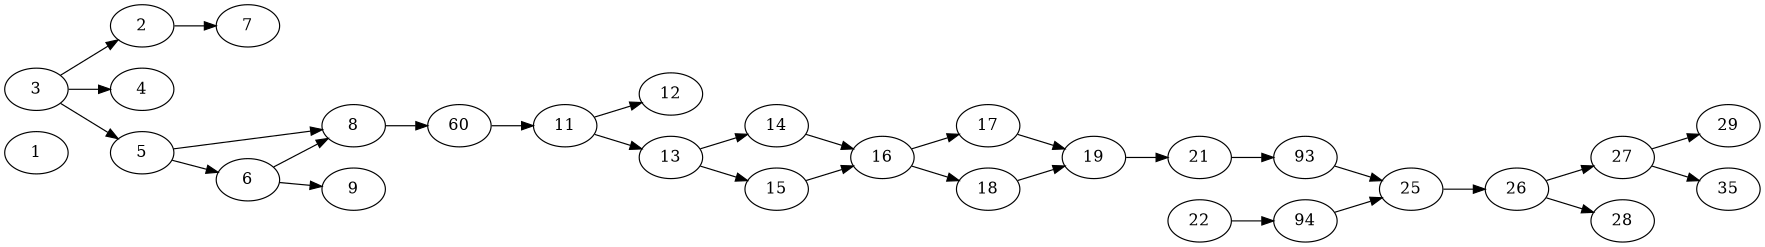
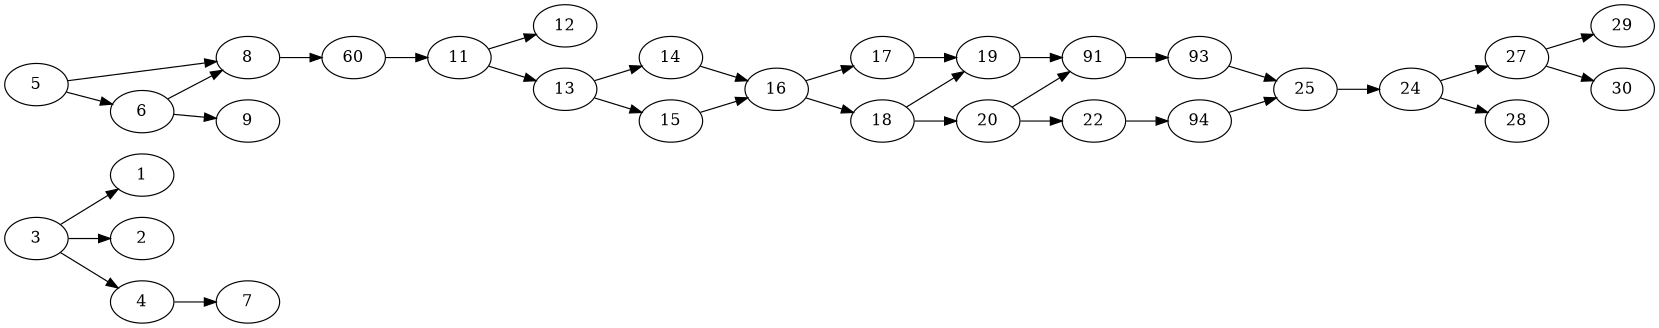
(189, 26) -> (189, 302)
(84, 118) -> (84, 210)
none -> (988, 121)
(1200, 157) -> (1094, 58)
(1517, 189) -> (1411, 89)
(1728, 189) -> (1623, 89)
